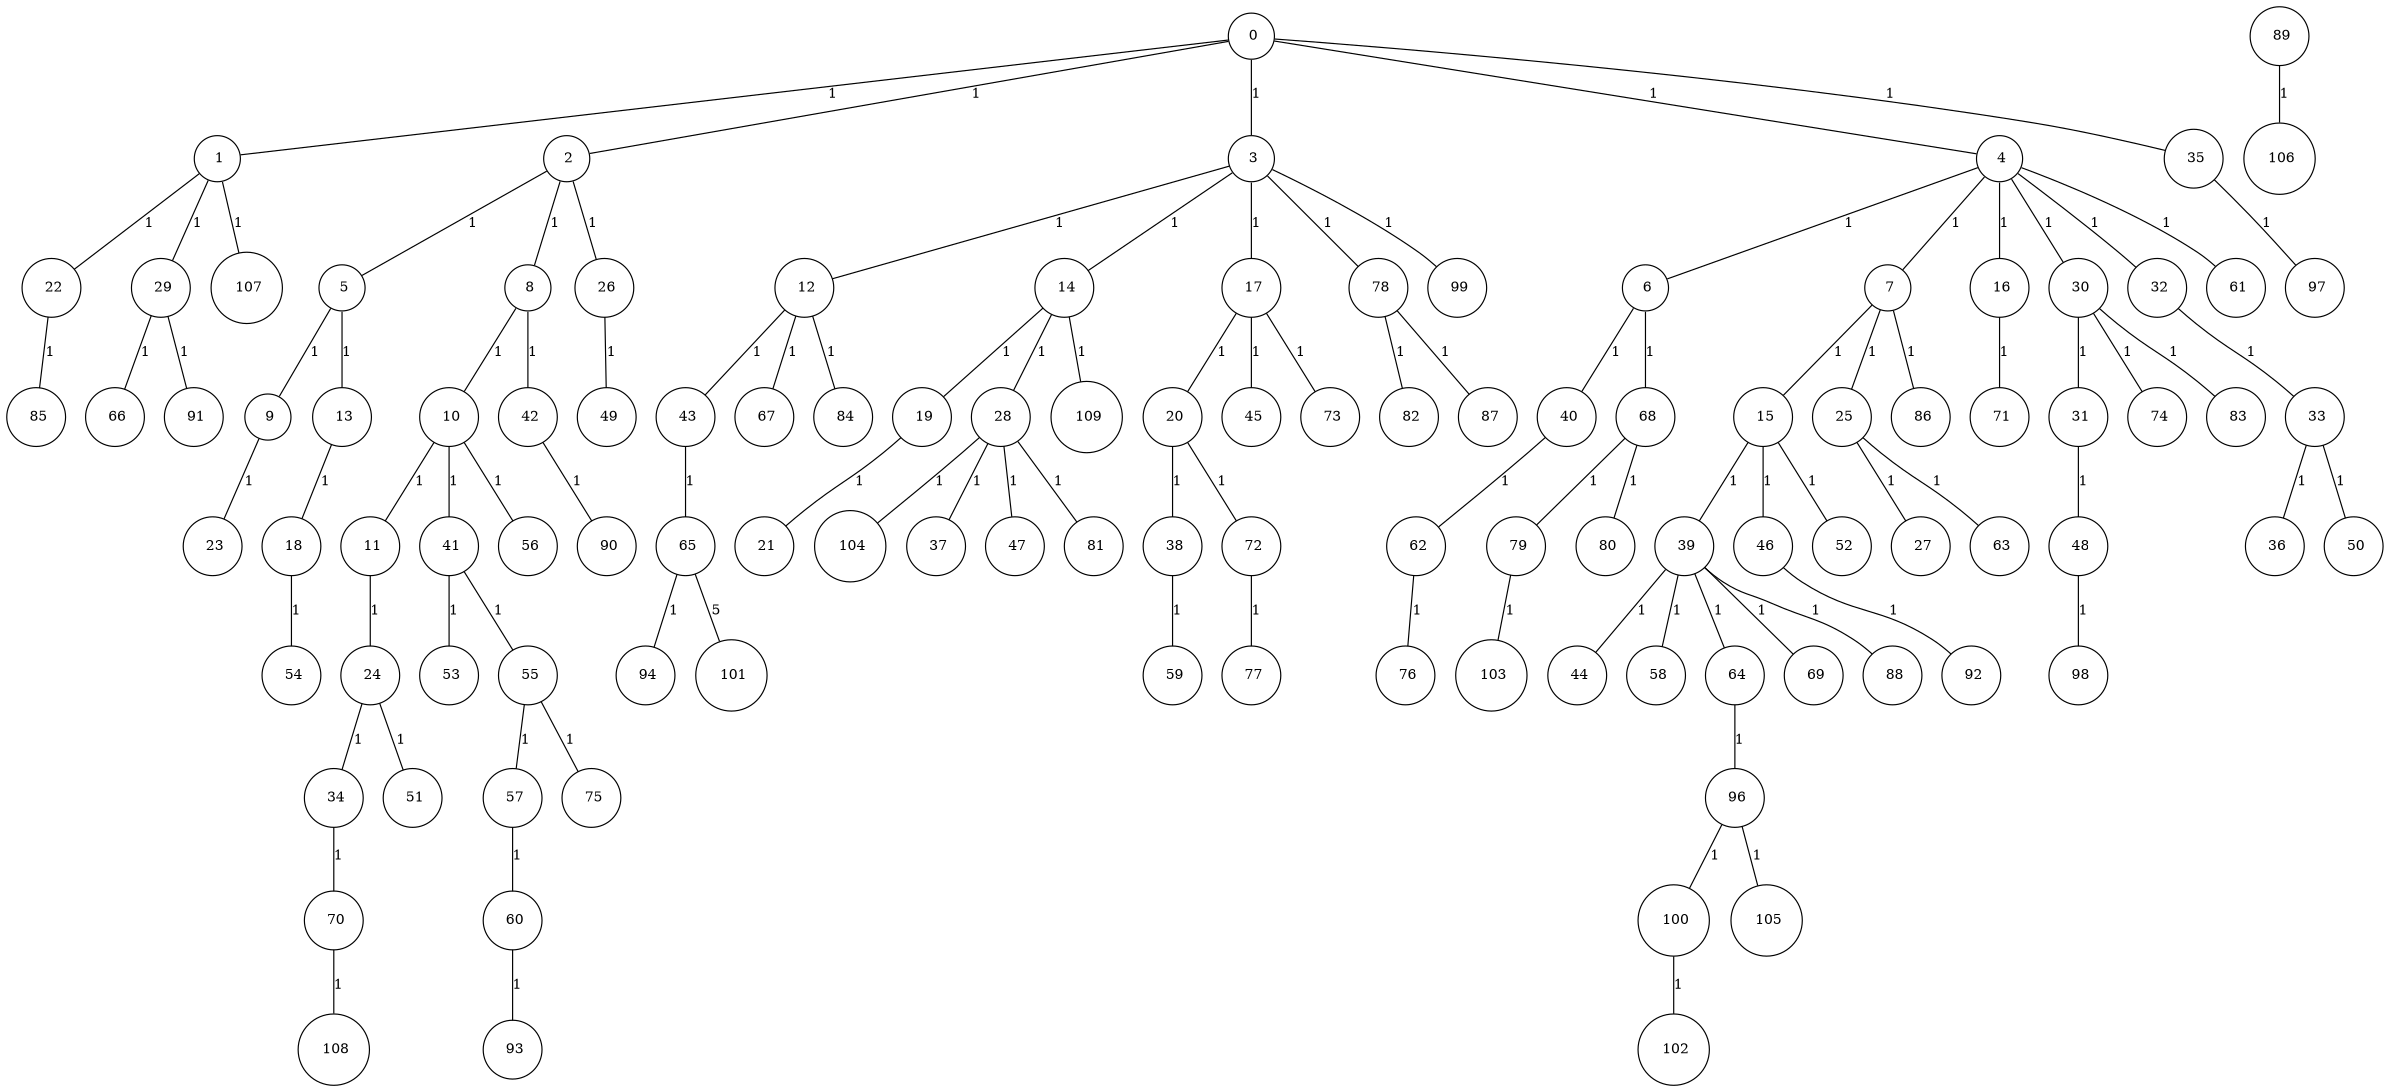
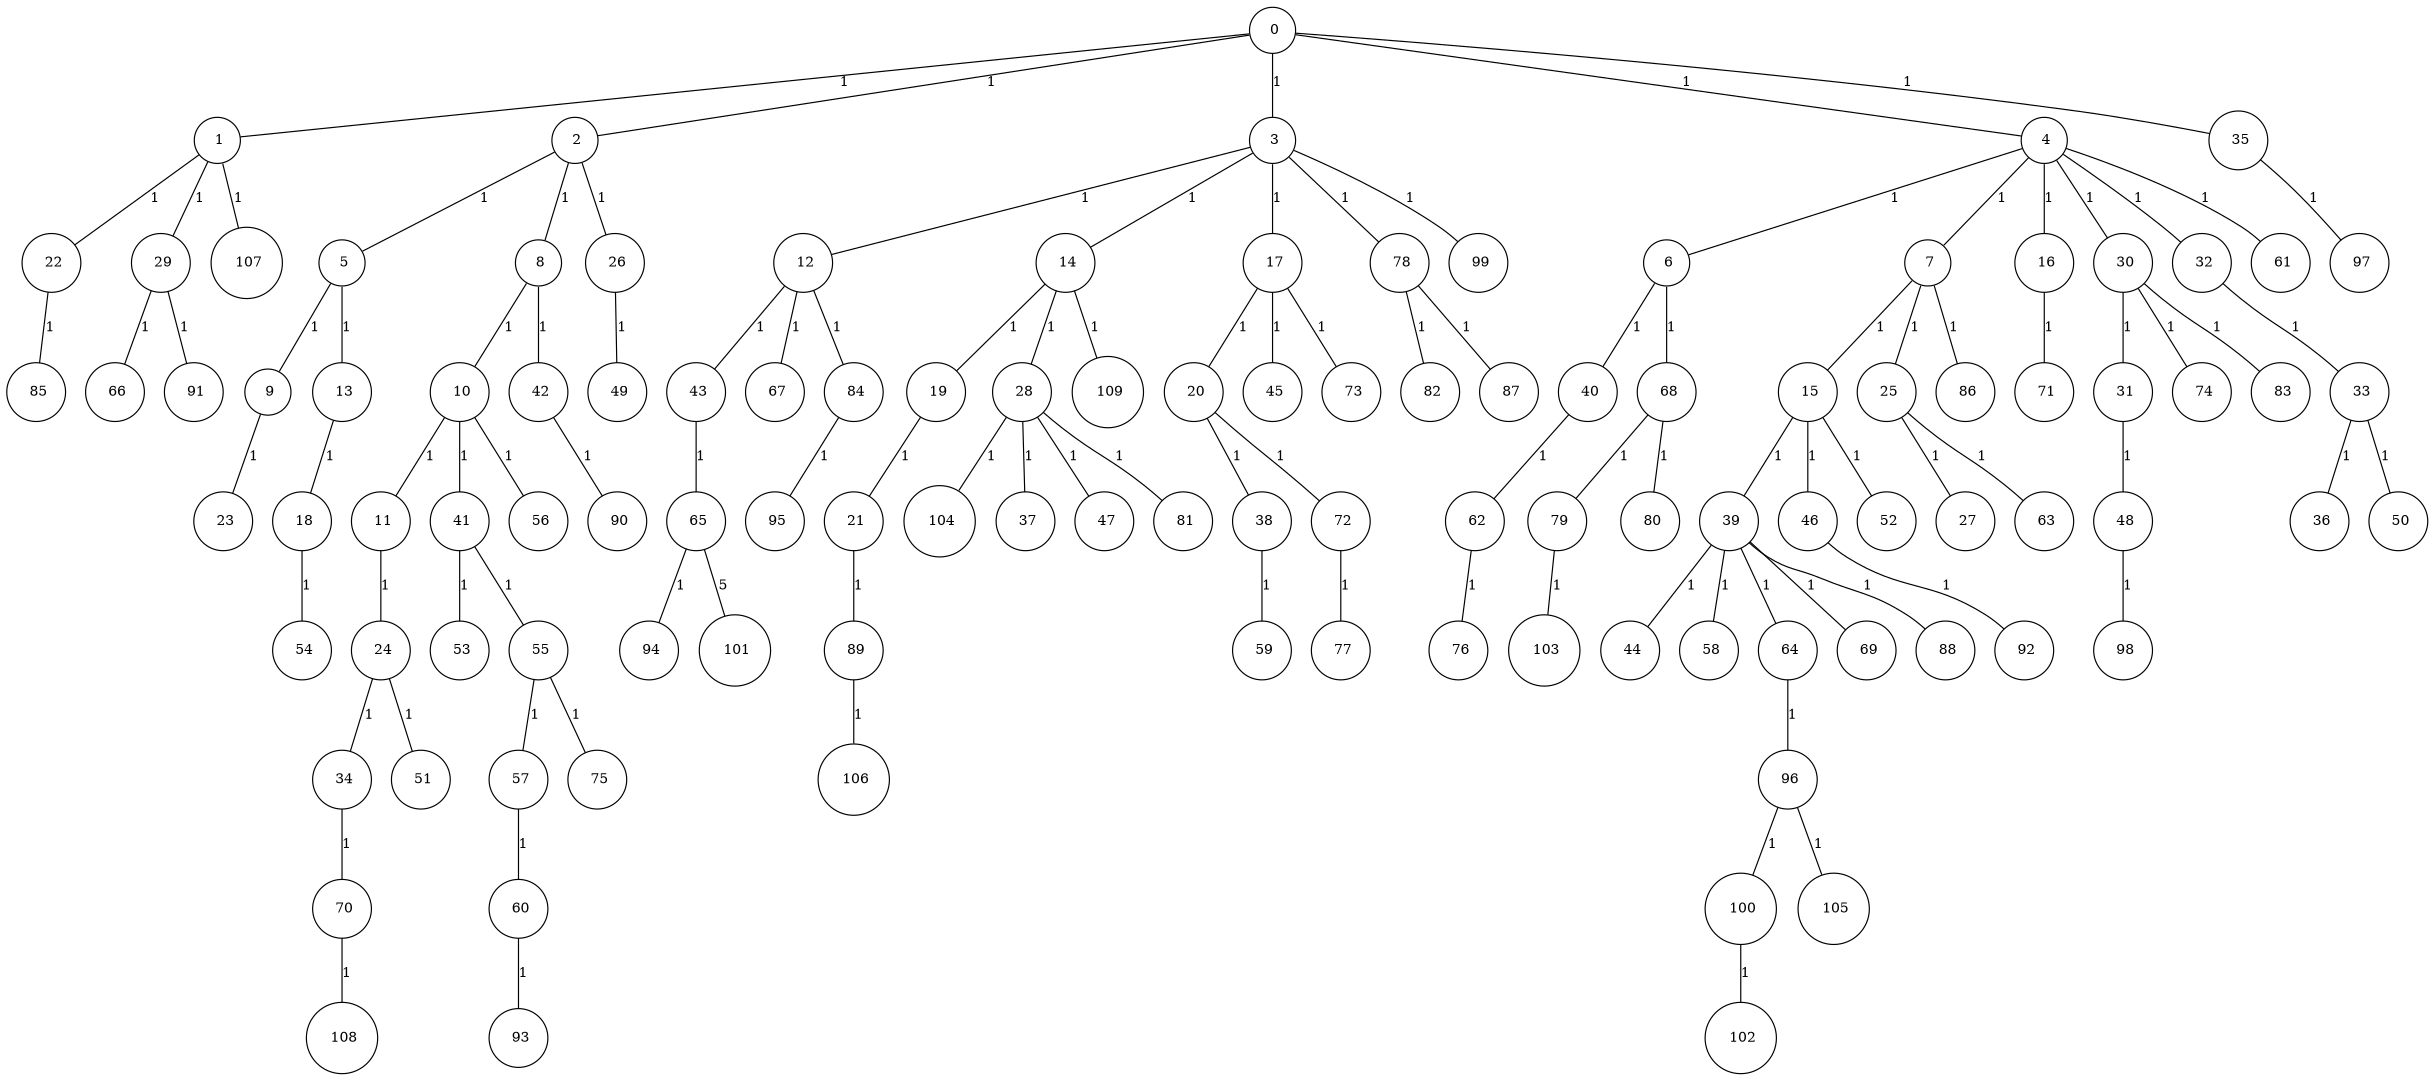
none -> (775, 521)
none -> (854, 586)
